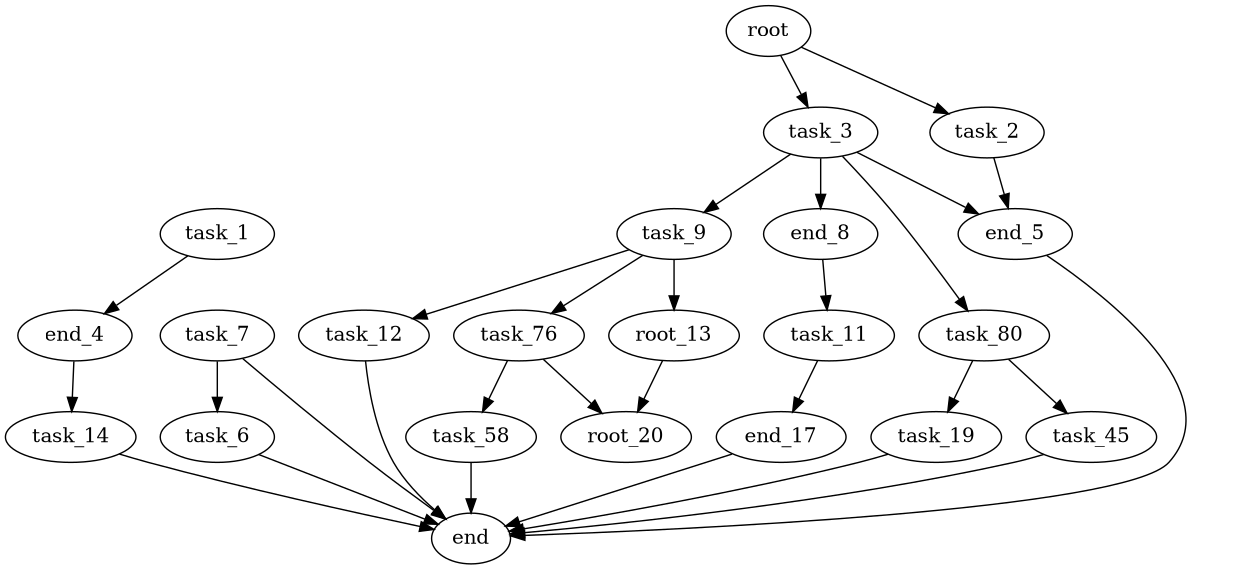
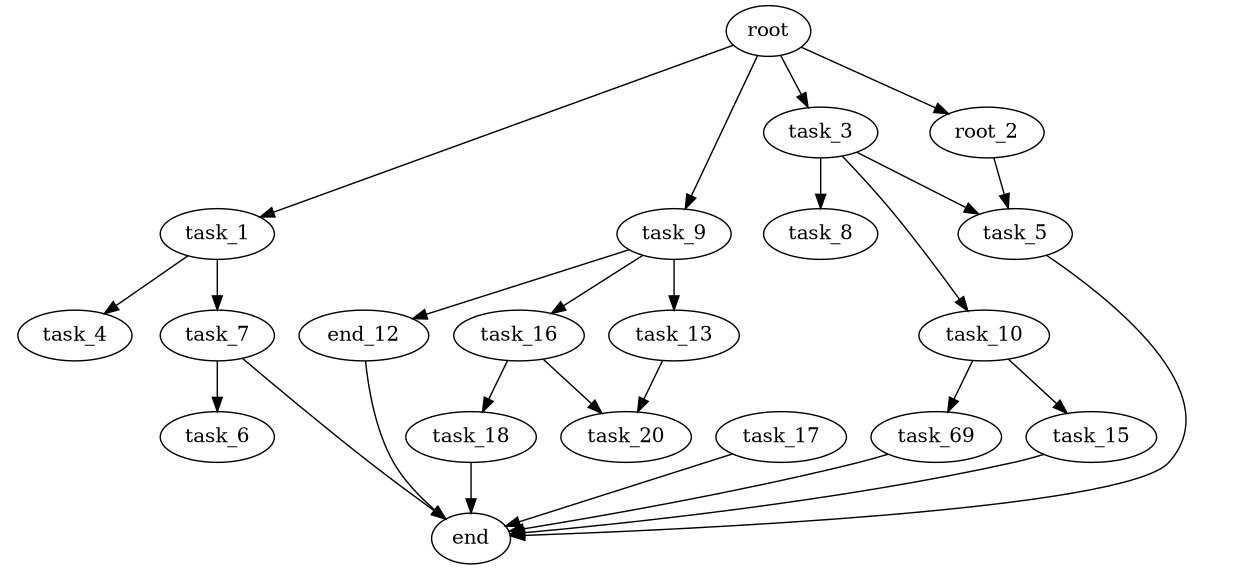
none -> (504, 129)
(987, 133) -> (987, 133)
(753, 179) -> (724, 126)
(821, 234) -> (821, 234)
(1015, 234) -> (1015, 234)
none -> (217, 278)
(75, 336) -> (75, 336)
(364, 336) -> (364, 336)
(519, 336) -> (519, 336)
(674, 336) -> (674, 336)
(829, 336) -> none
(984, 336) -> (984, 336)
(71, 437) -> none
(471, 437) -> (471, 437)
(626, 437) -> (626, 437)
(781, 437) -> (781, 437)
(936, 437) -> (936, 437)
(1091, 437) -> (1091, 437)
(342, 487) -> none
